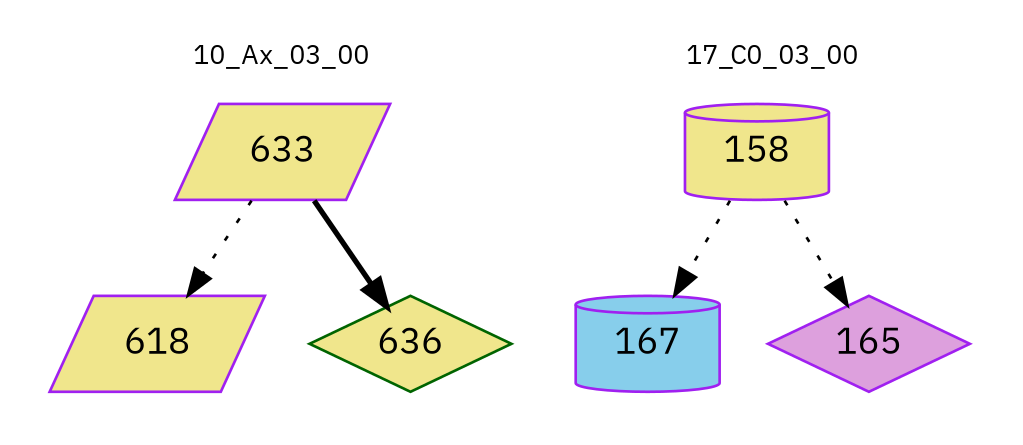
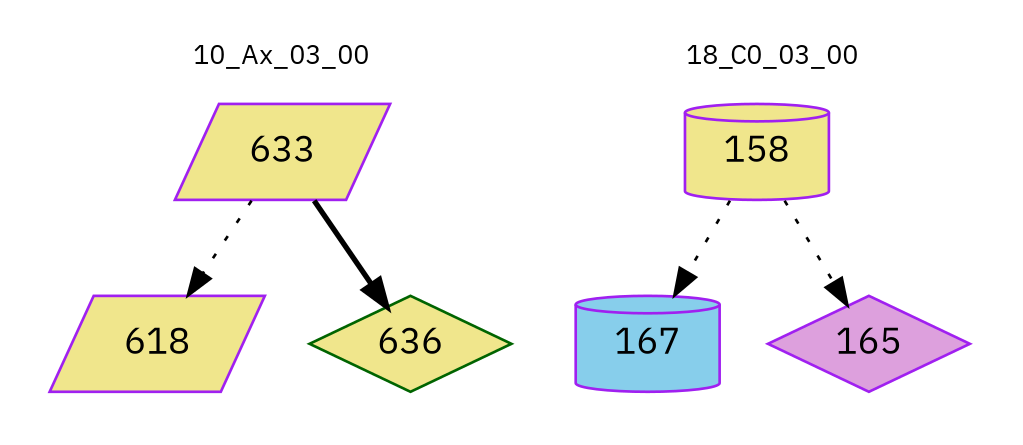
(773, 57) -> (773, 57)
